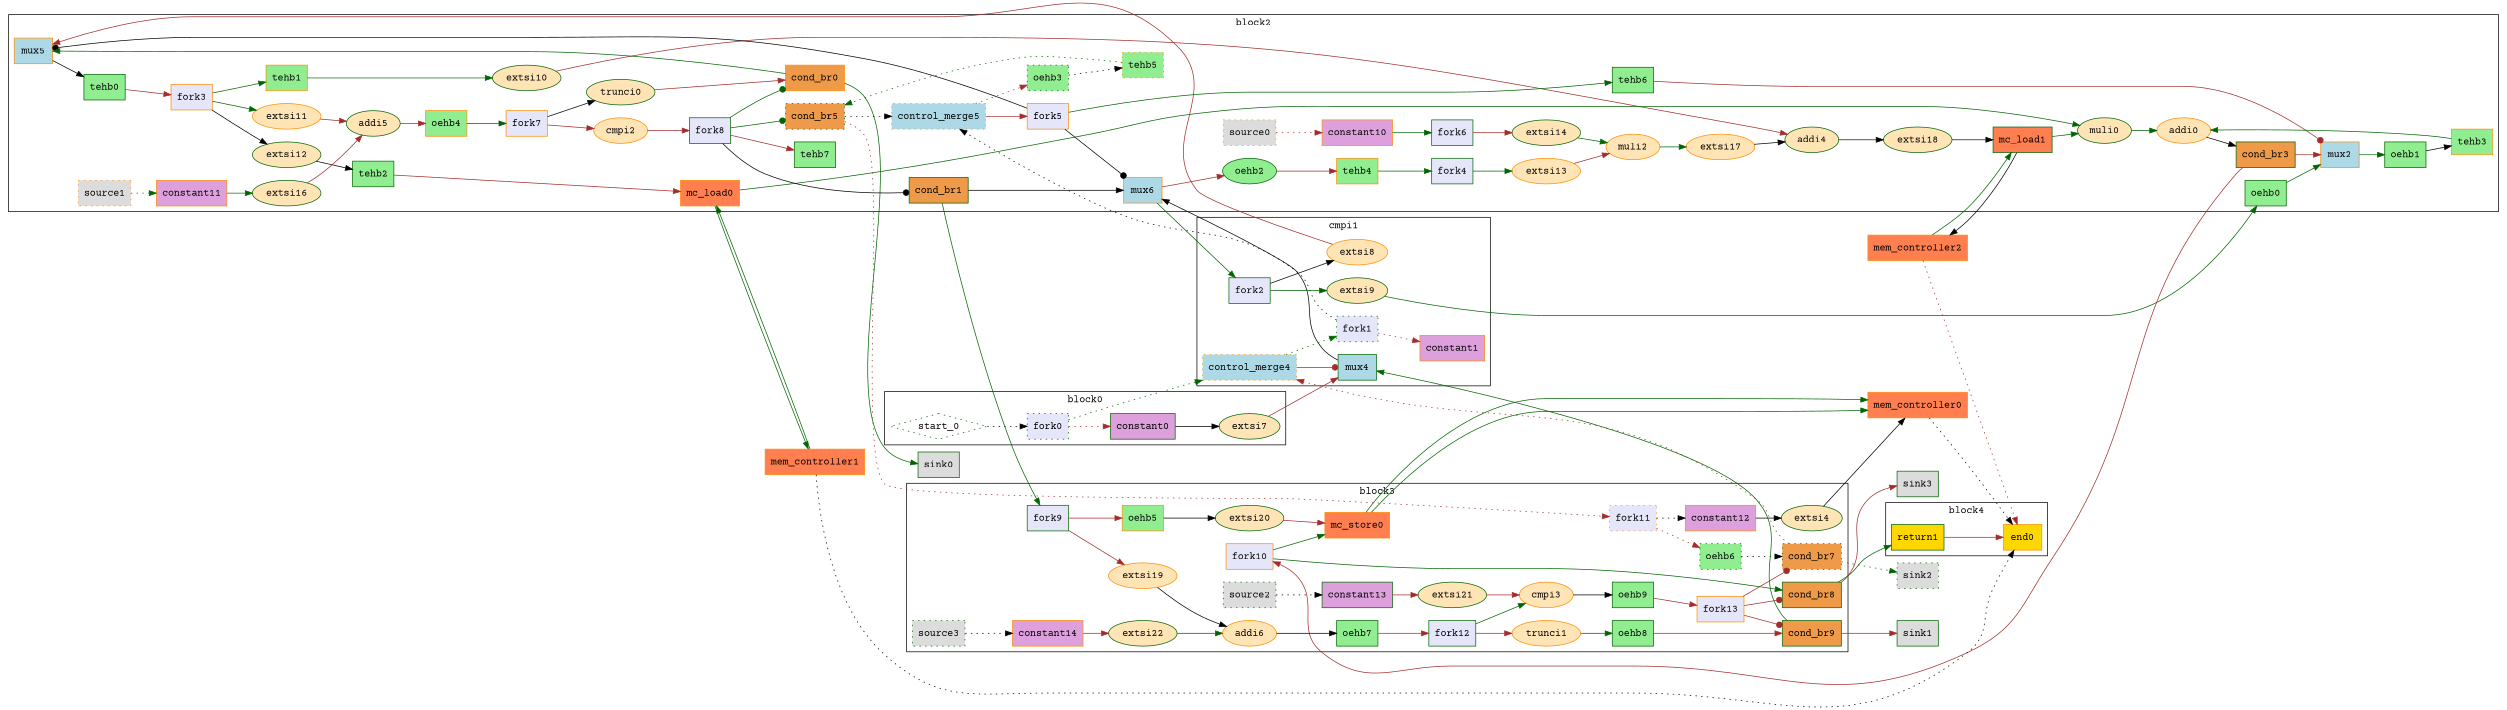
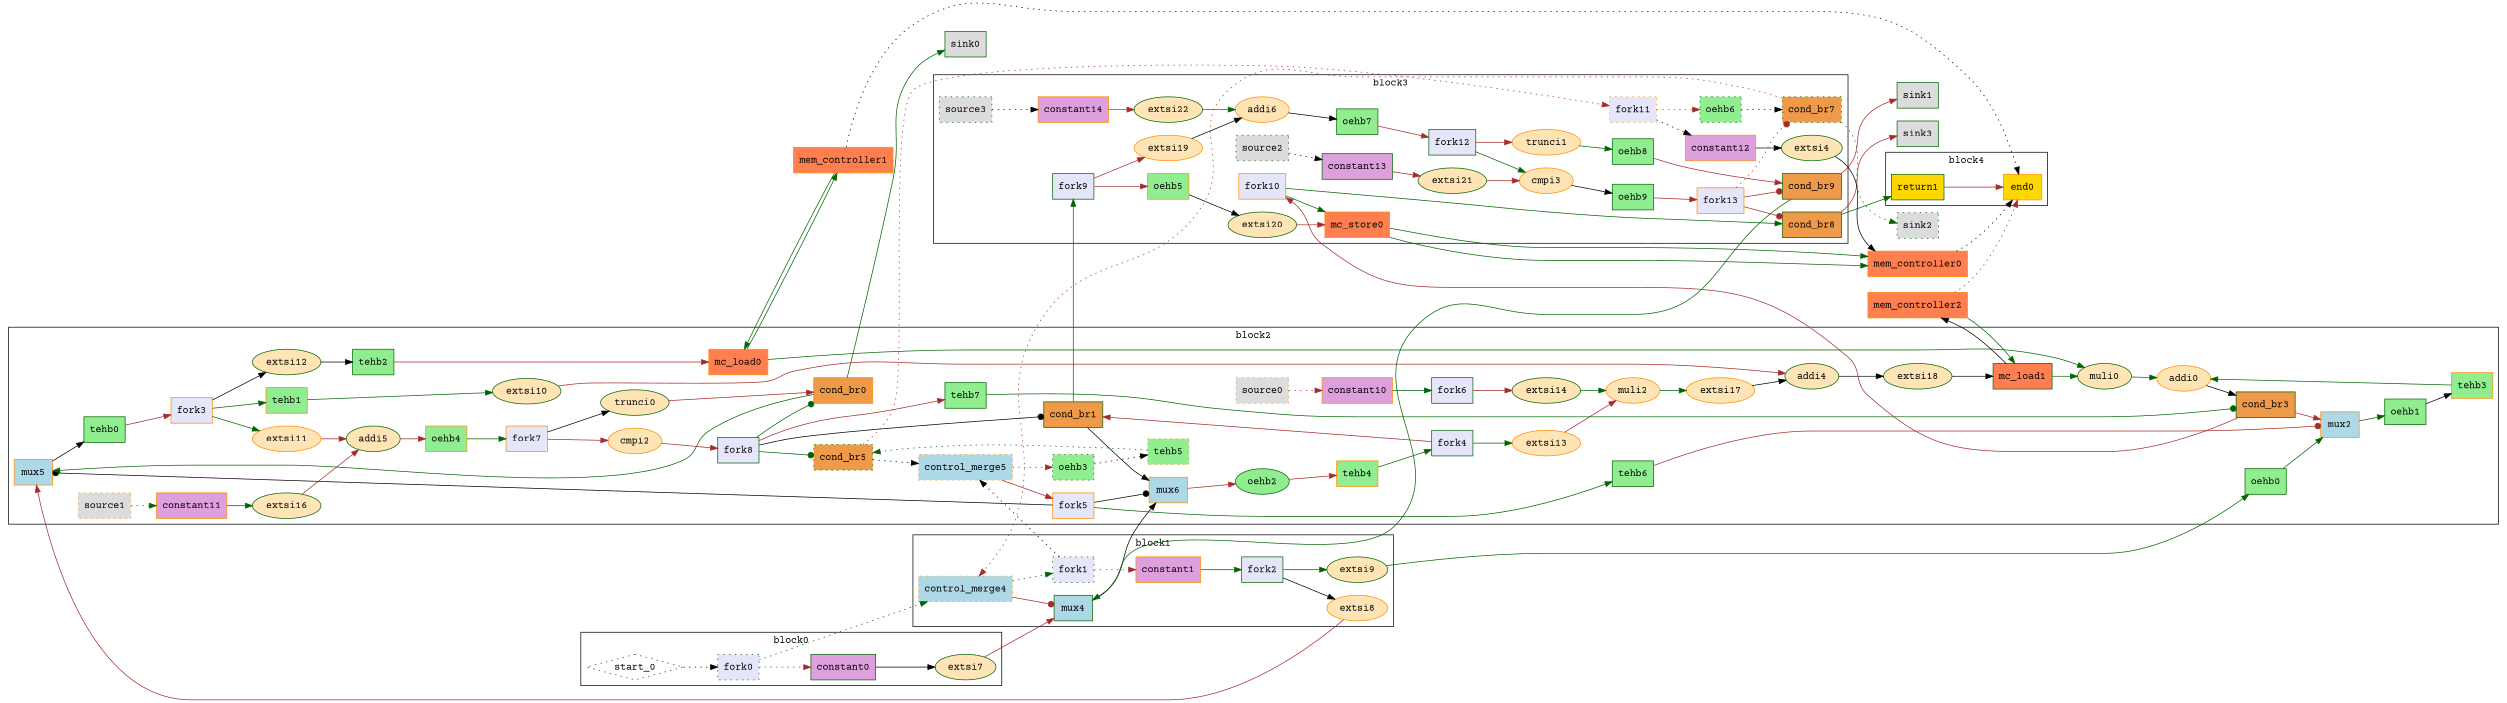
(1344, 225) -> (1153, 543)
(1192, 236) -> (1218, 570)
none -> (1608, 417)
none -> (1271, 429)
(1753, 590) -> (1762, 158)
